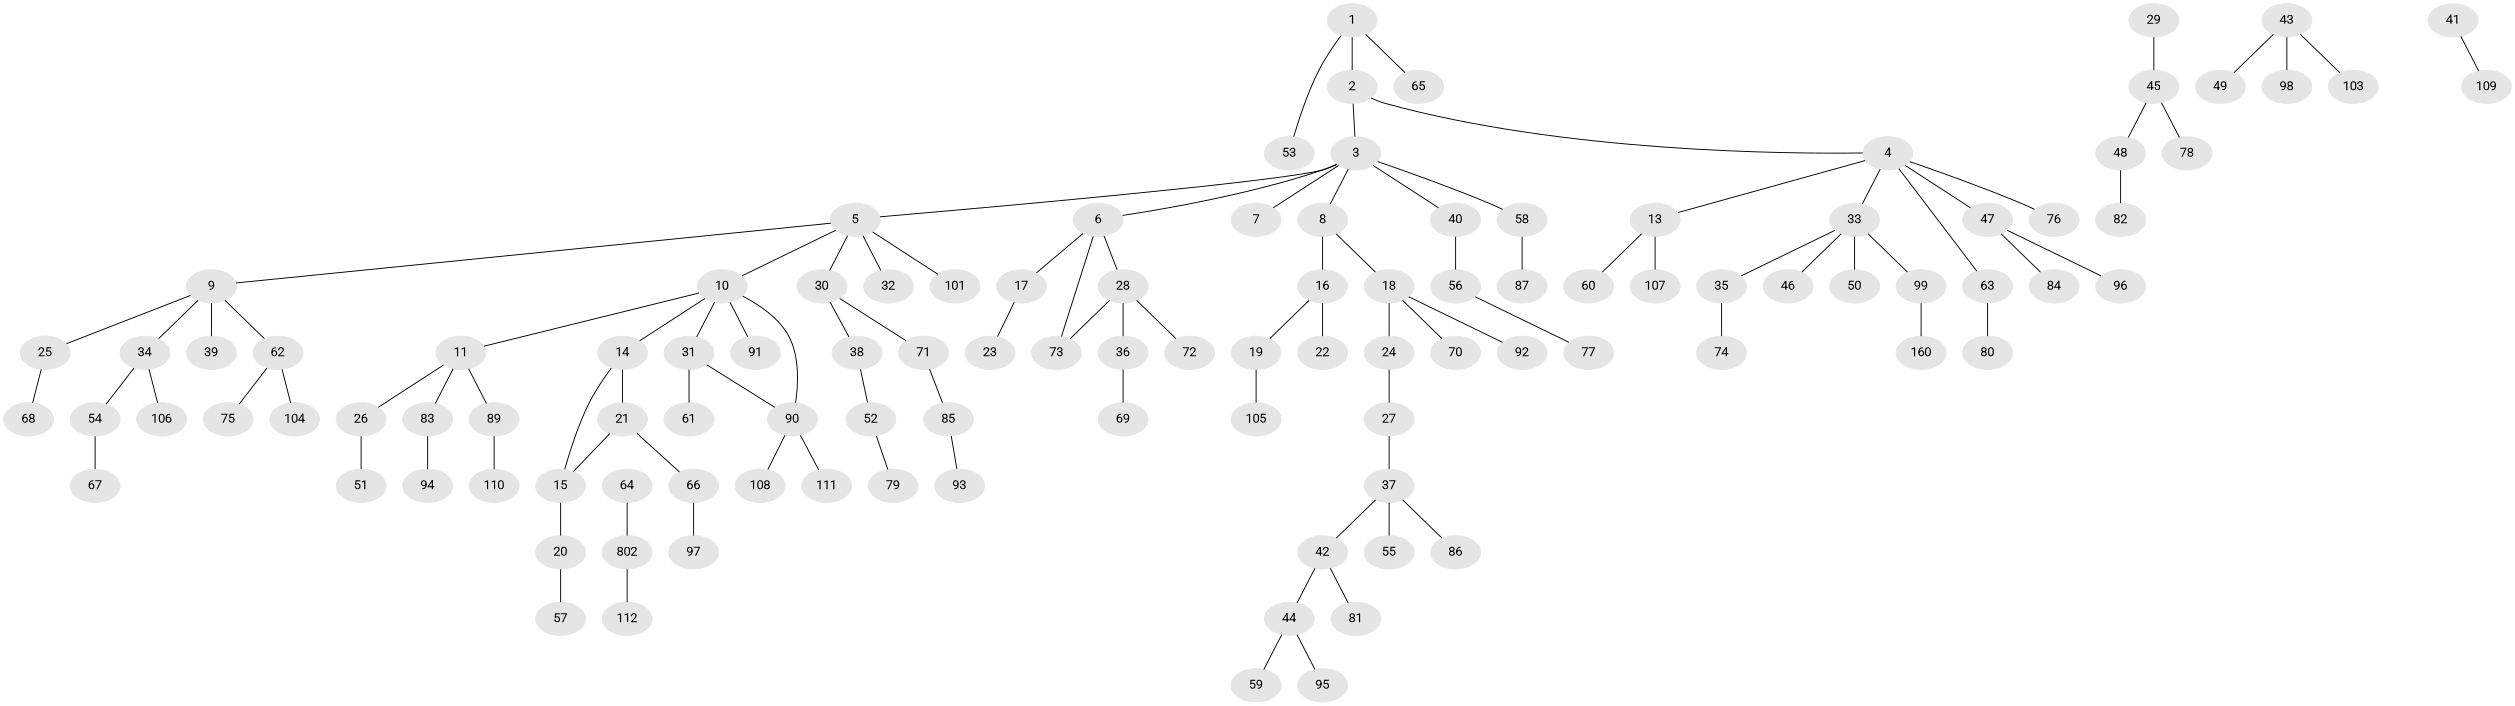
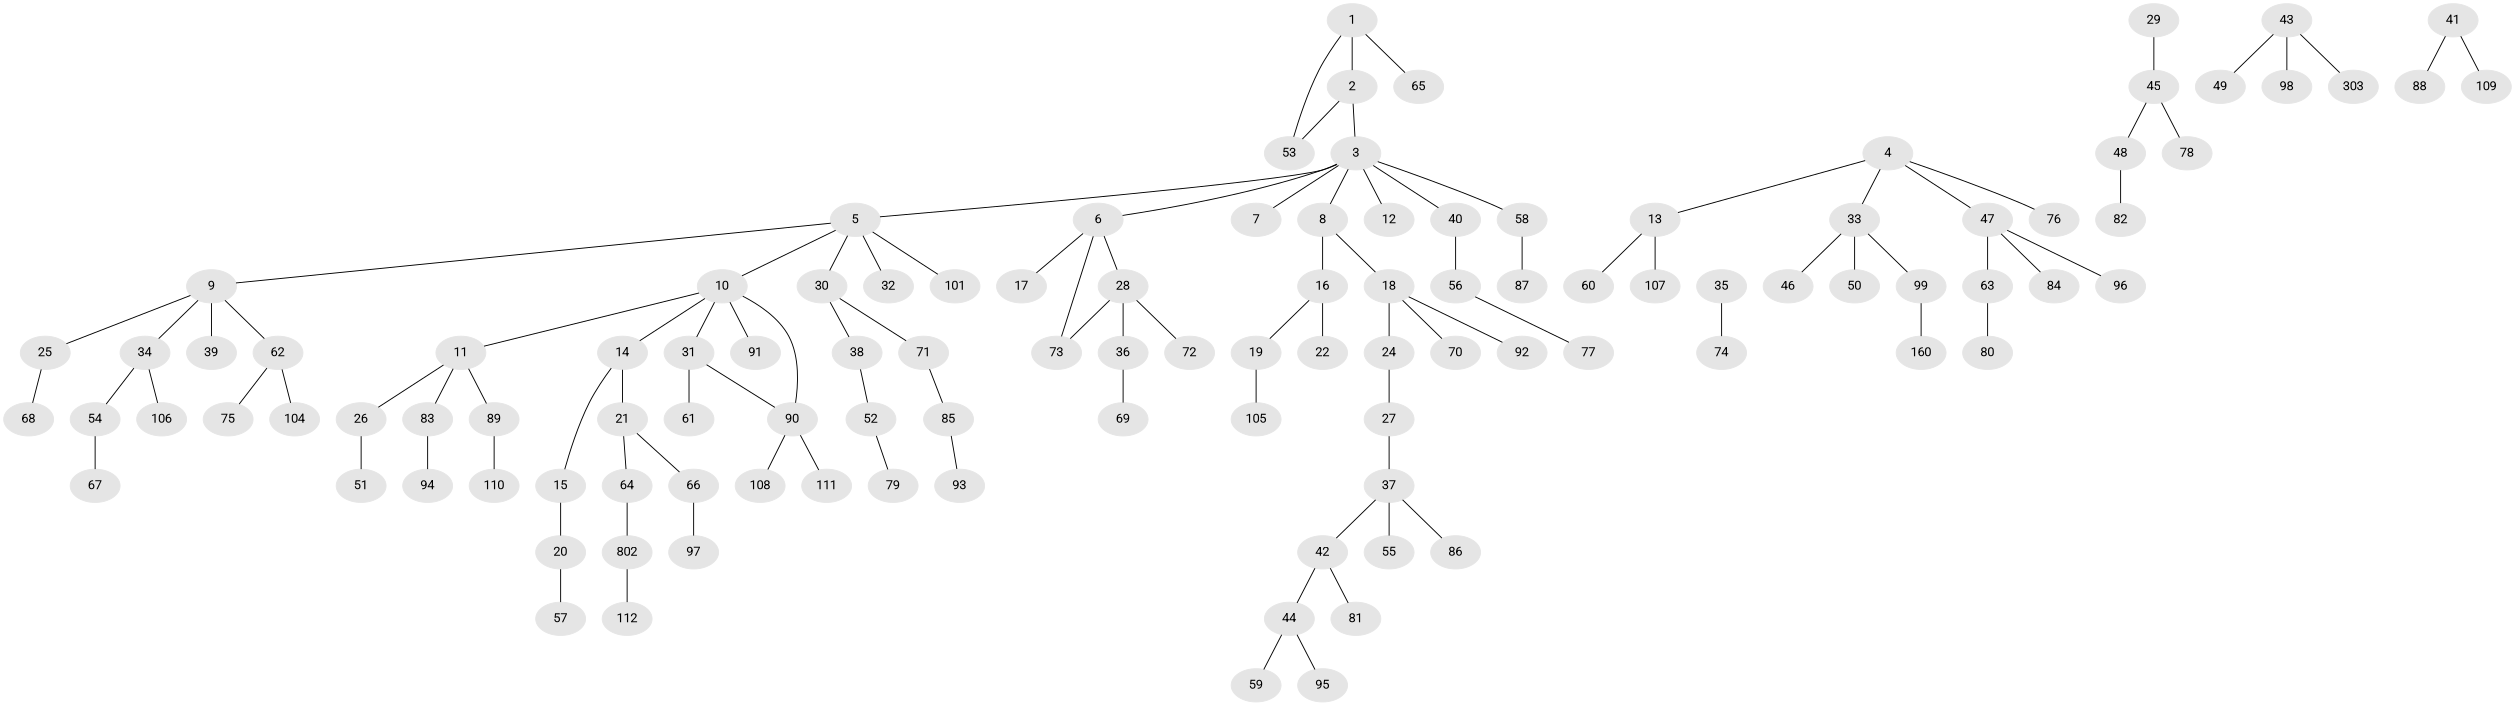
(2353, 87) -> (2353, 87)
none -> (2420, 87)
(1615, 143) -> (1321, 120)
none -> (1389, 220)
(1938, 220) -> (1988, 253)
(1788, 253) -> none
(990, 353) -> none
(592, 453) -> (625, 453)
